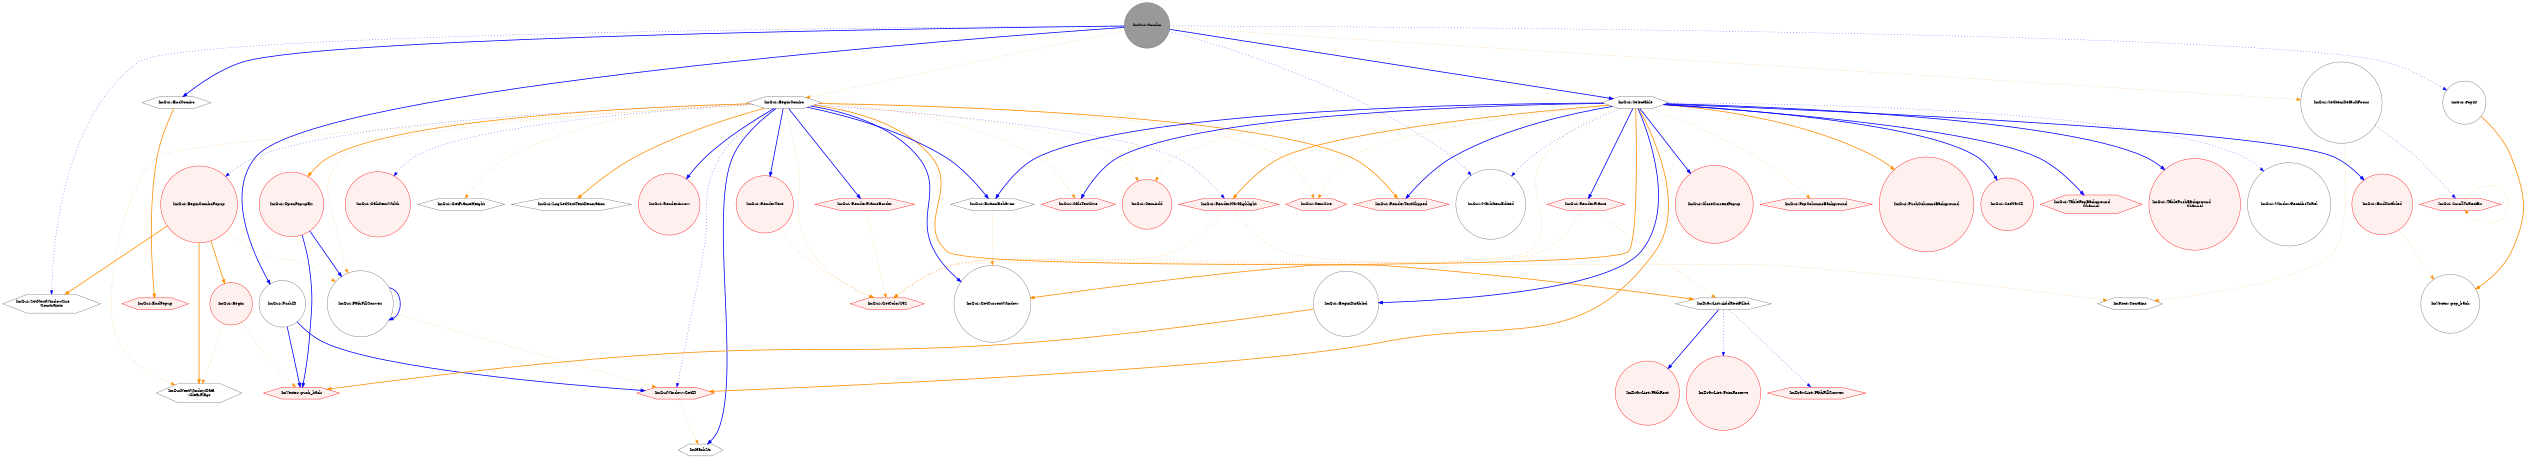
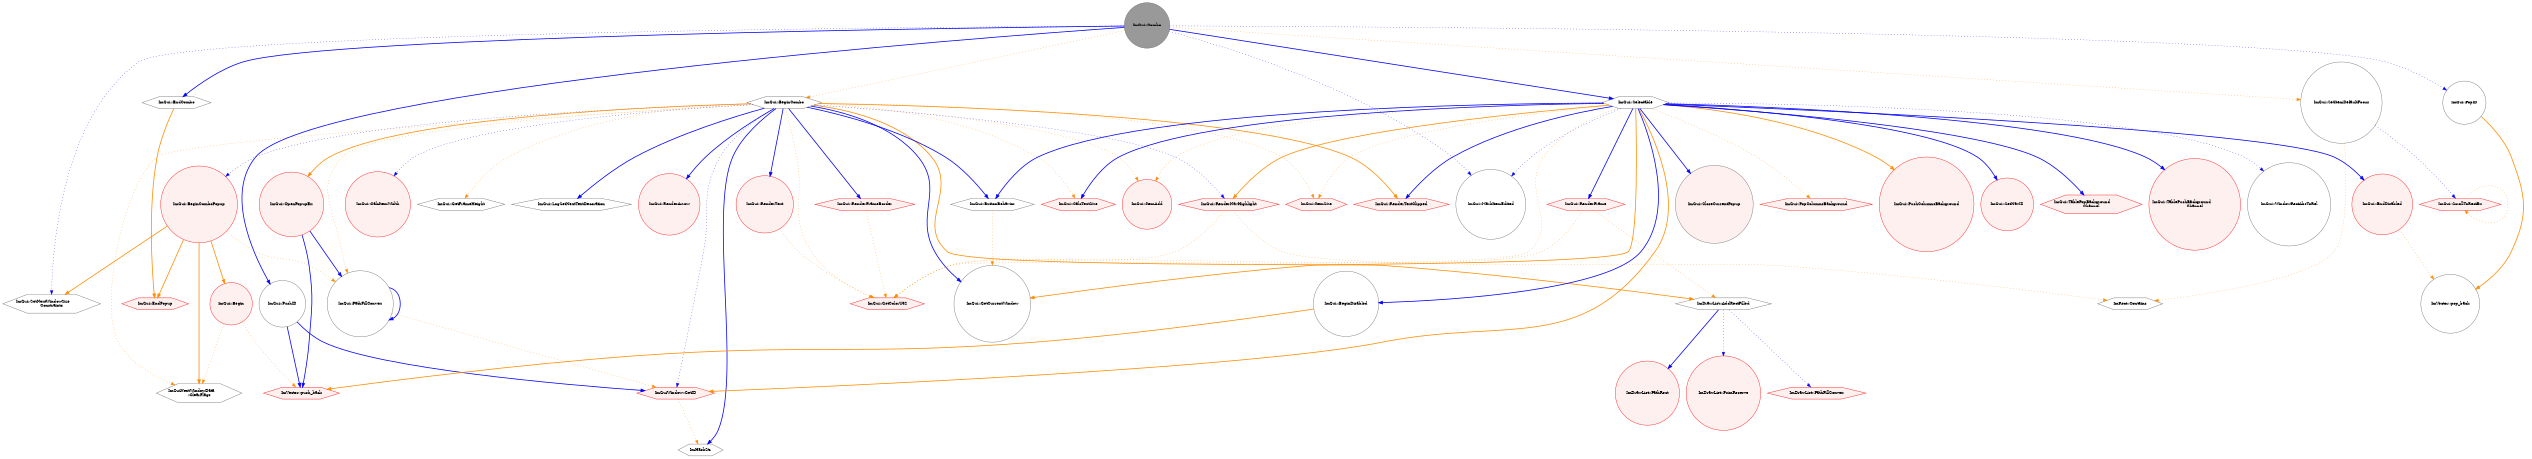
(667, 142) -> (667, 142)
(1714, 204) -> (1714, 204)
none -> (171, 267)
